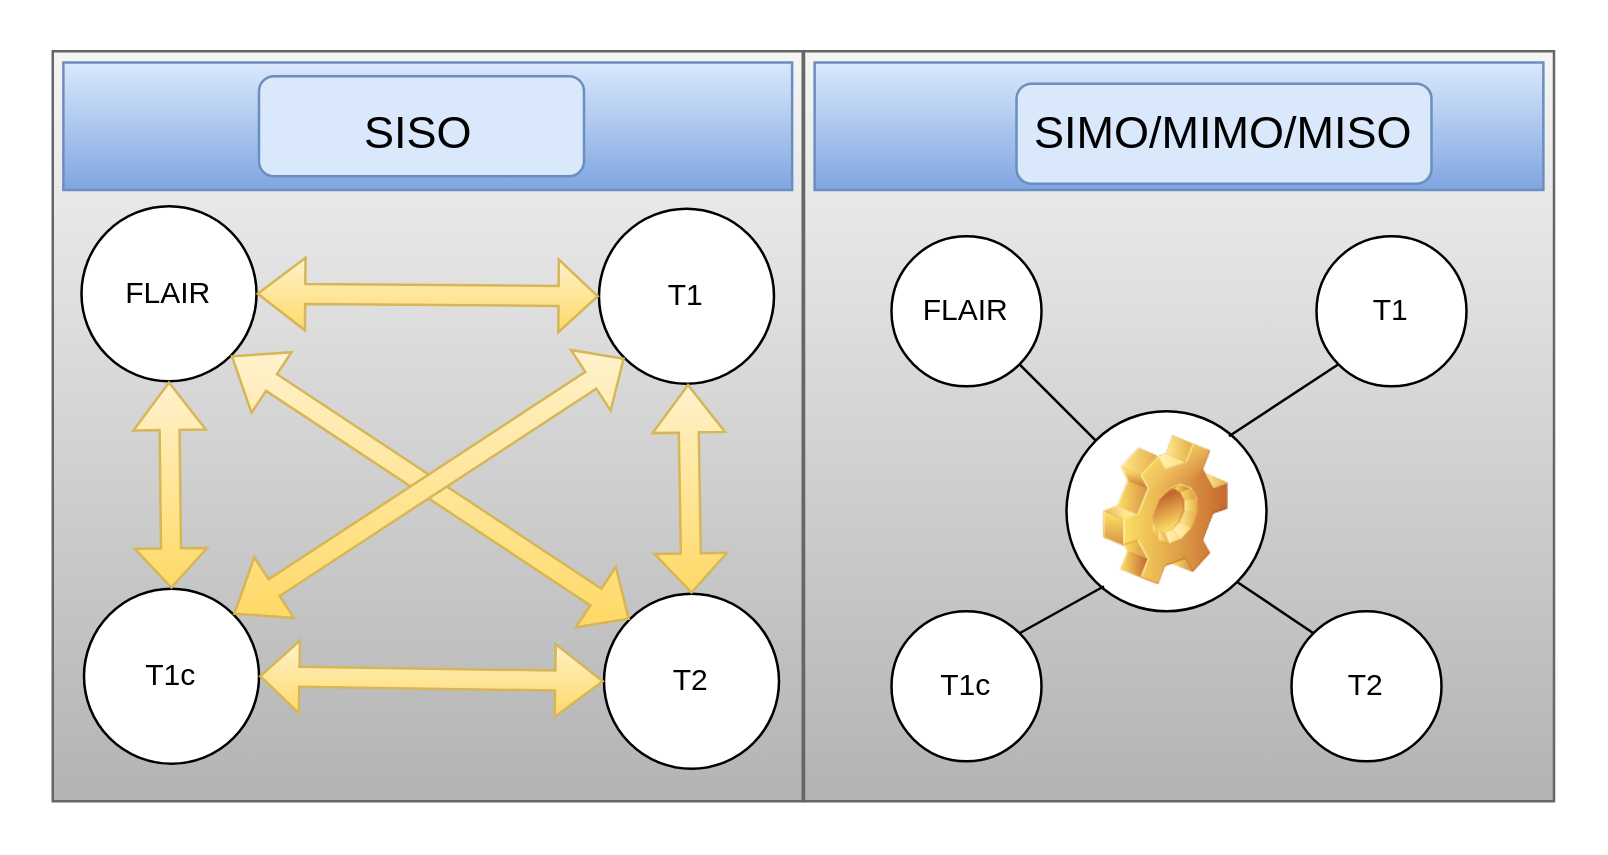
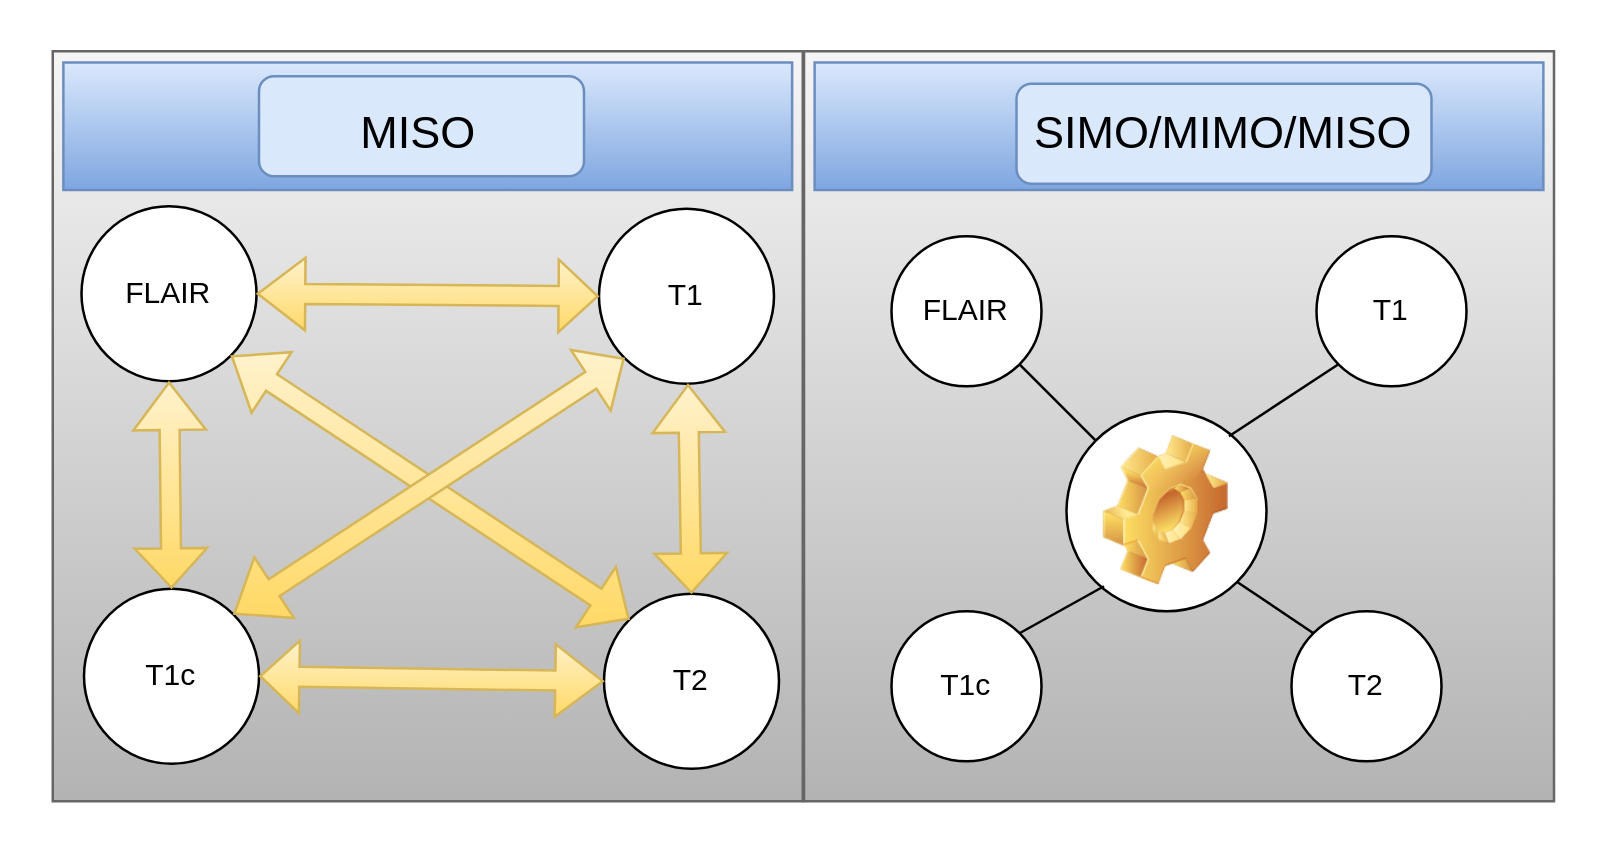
(419, 134) -> (419, 134)
